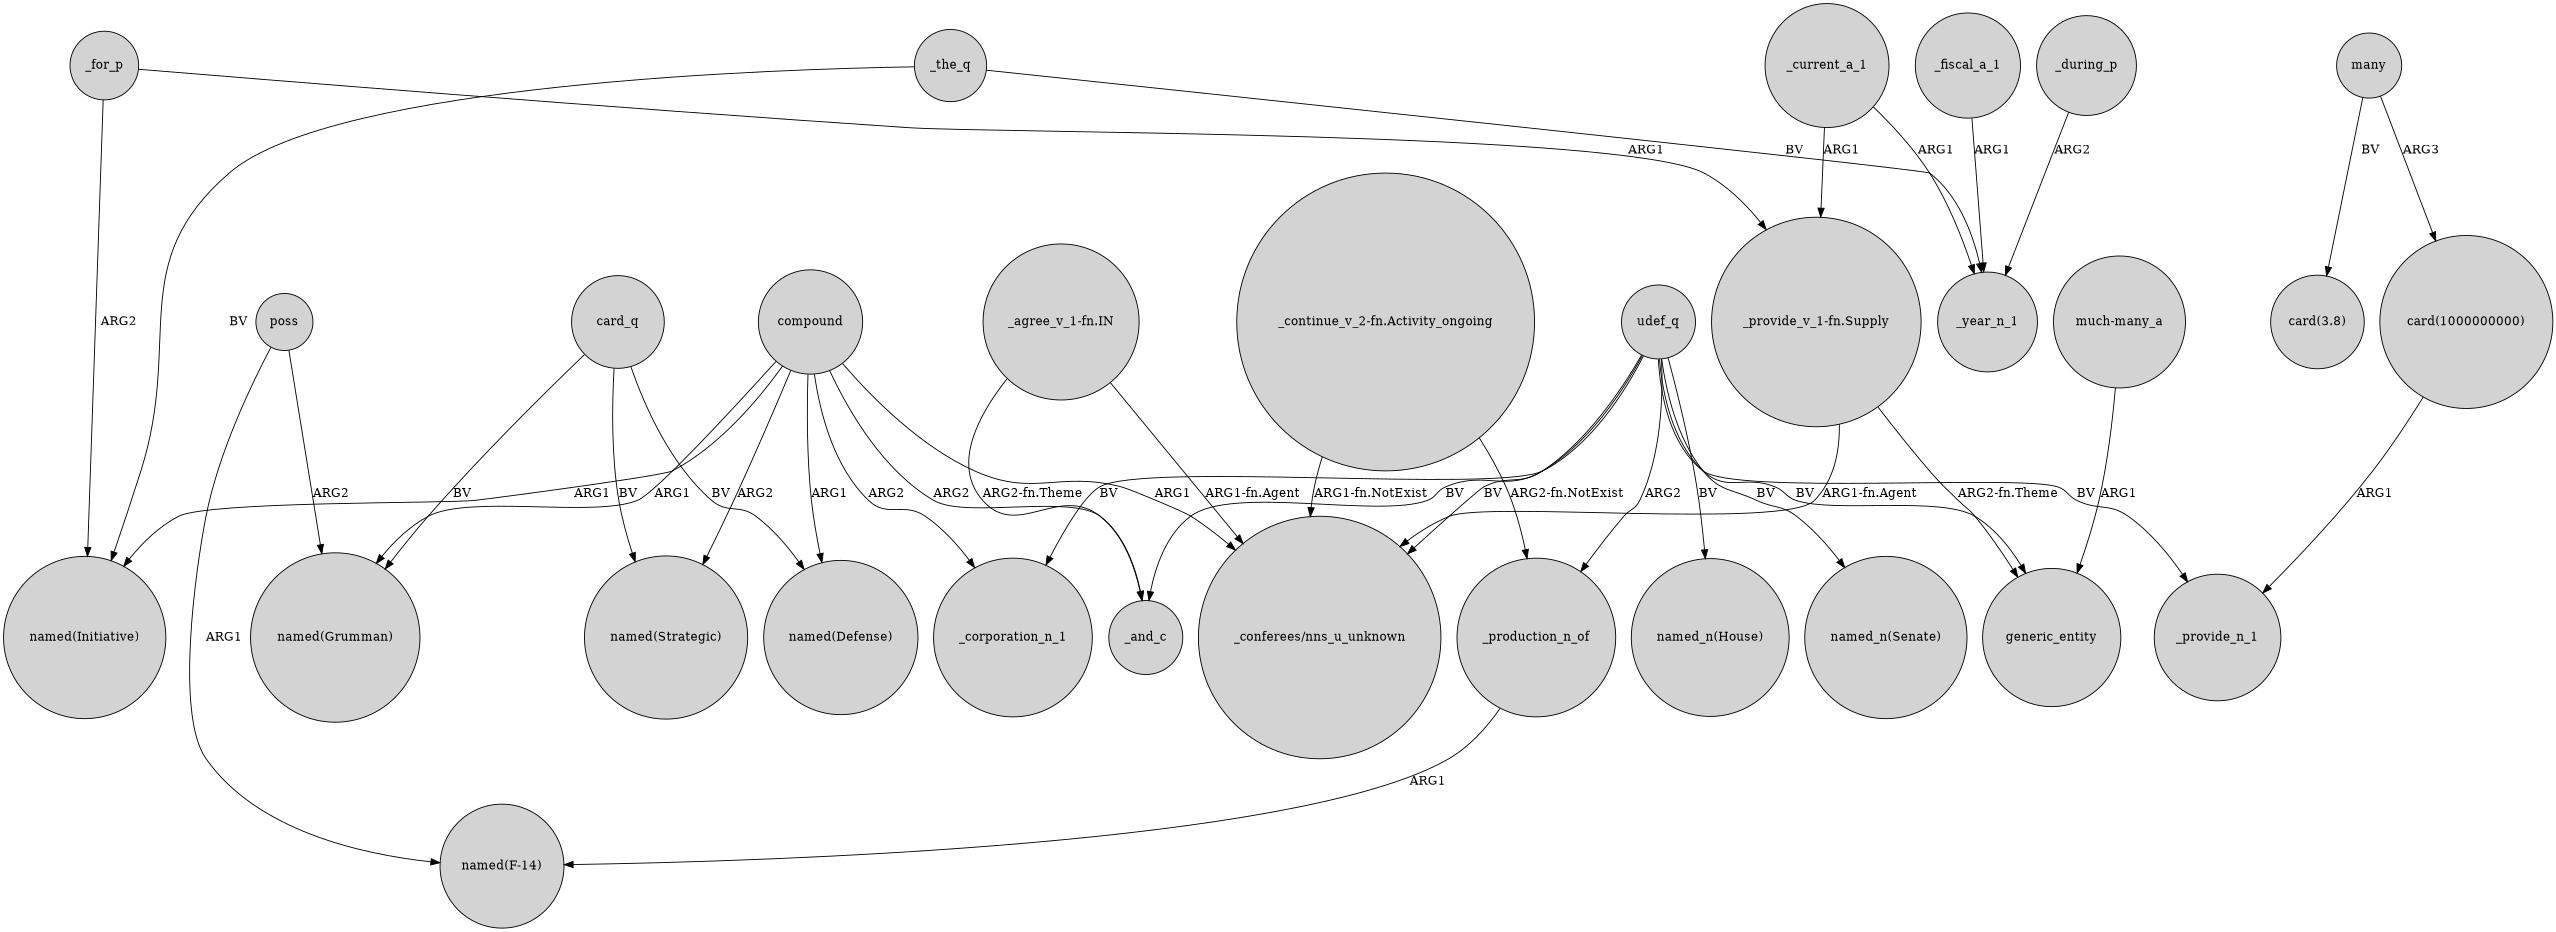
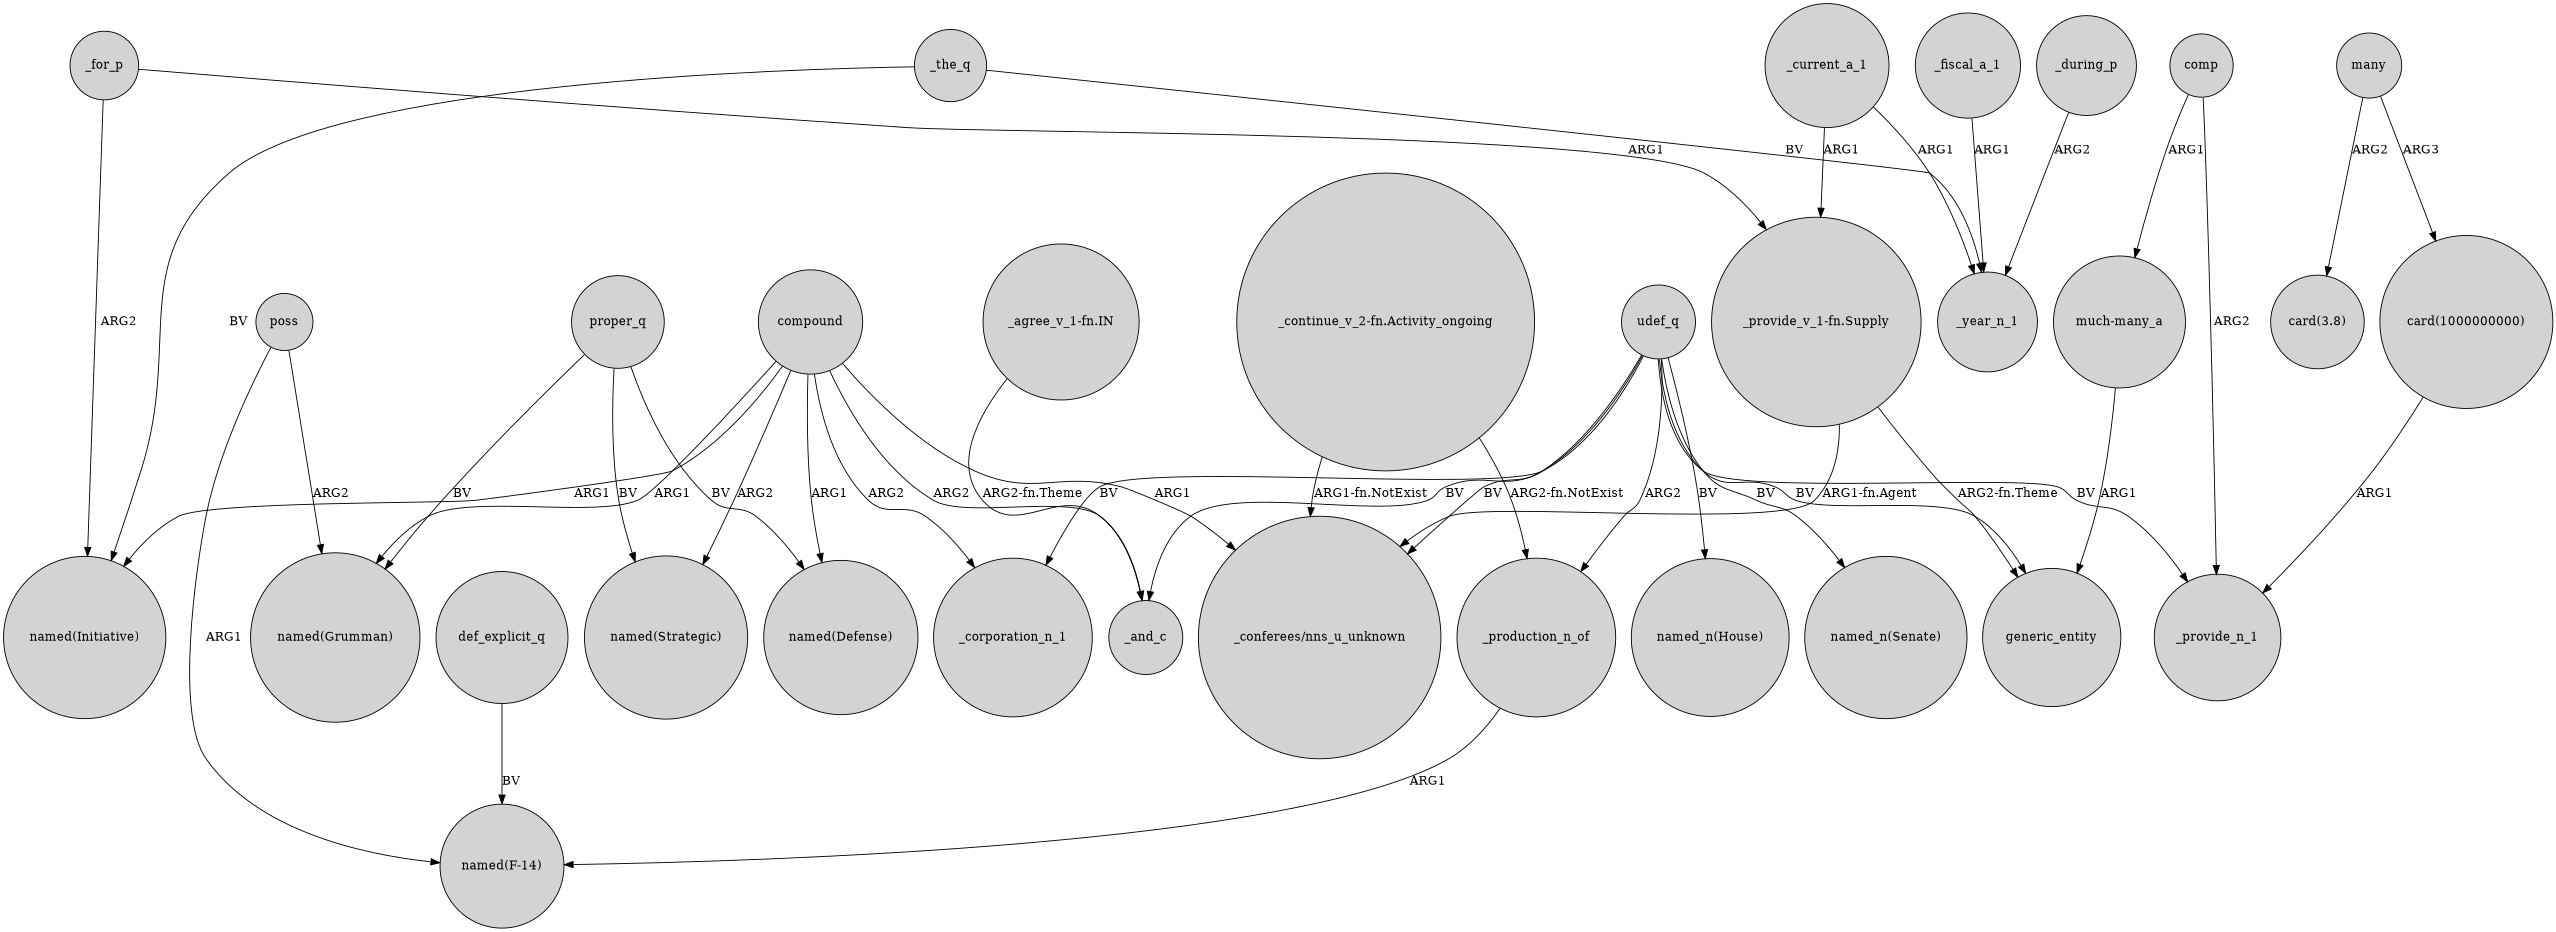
none -> (2202, 66)
(2370, 150) -> (2370, 150)
(618, 322) -> (618, 322)
(1174, 460) -> none
none -> (502, 638)
